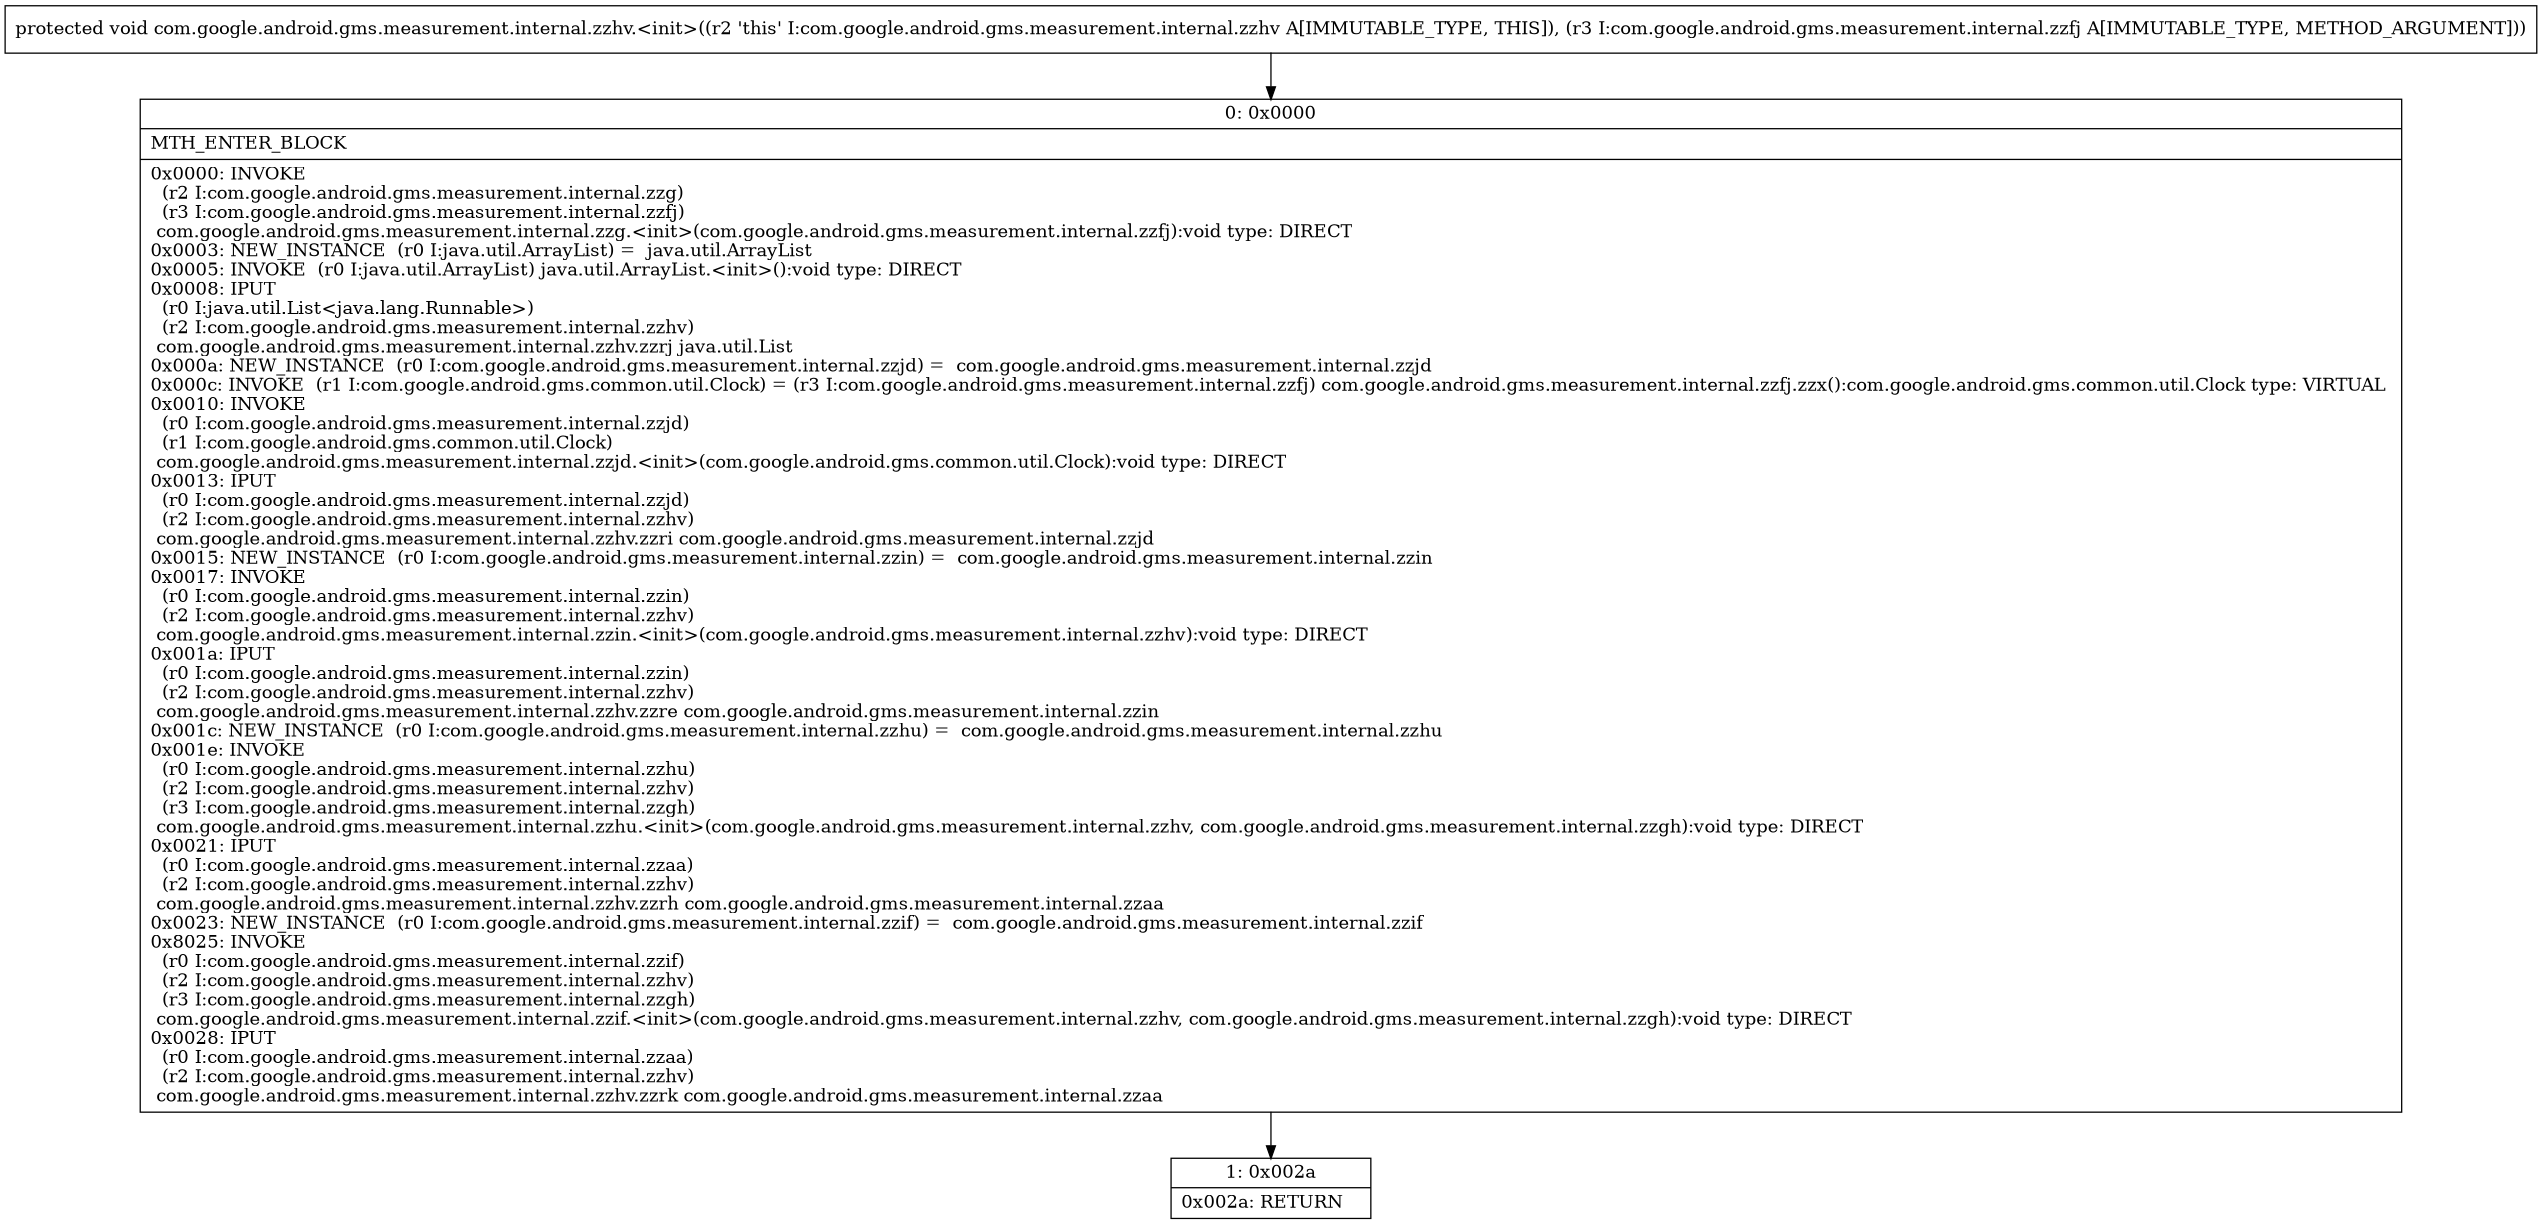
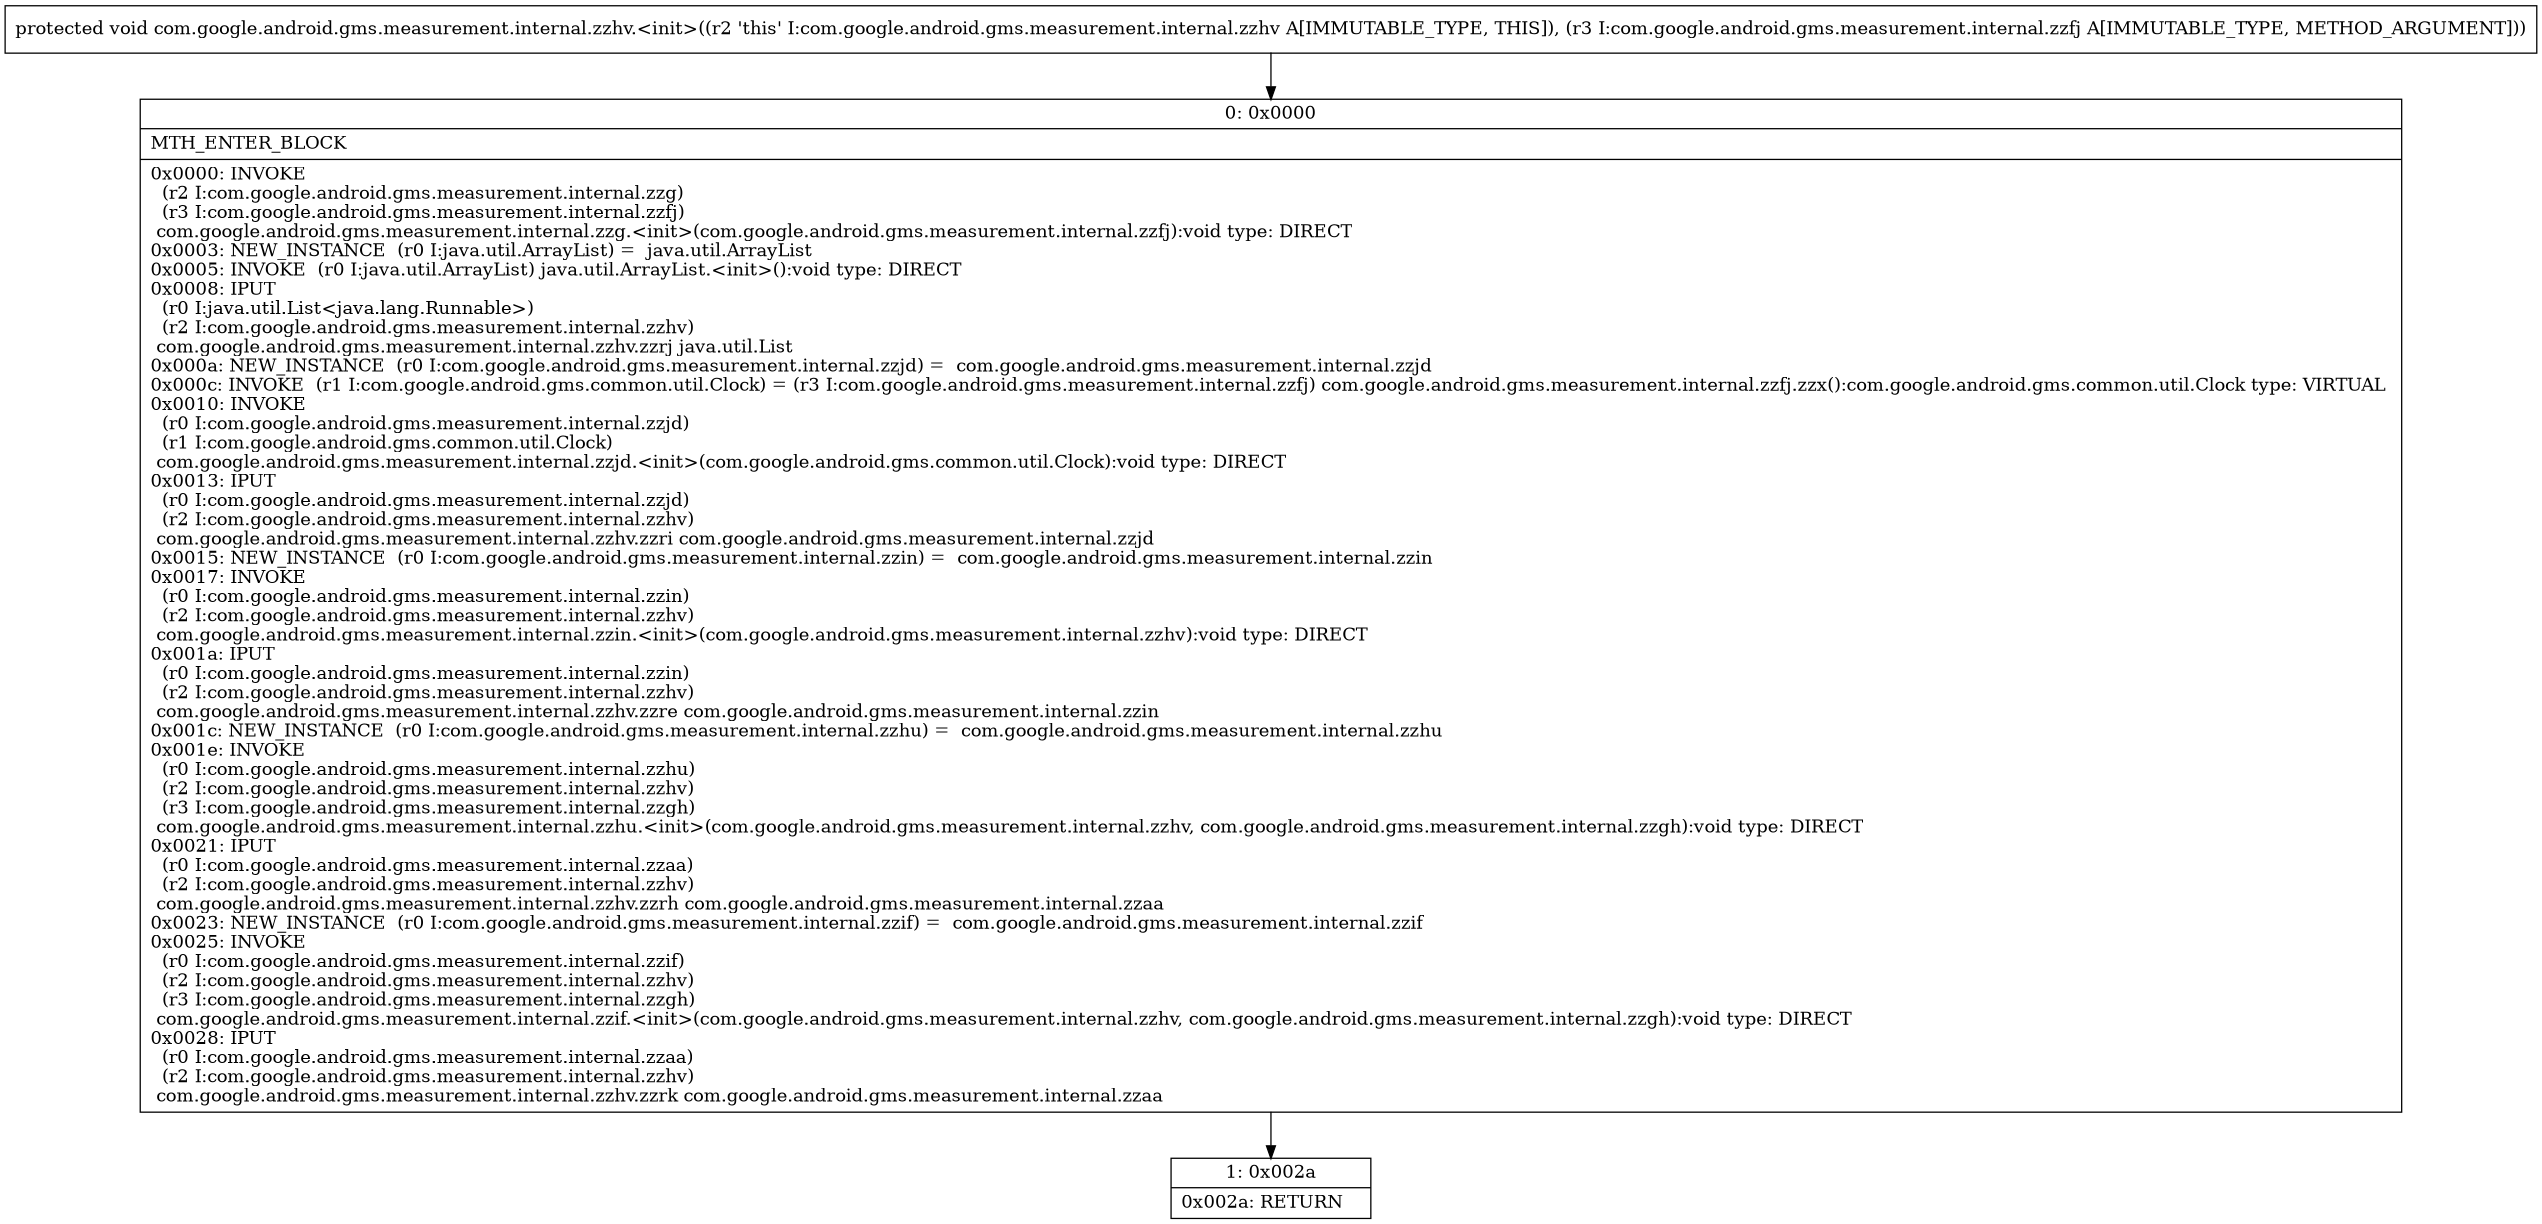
(234, 942) -> (234, 942)
